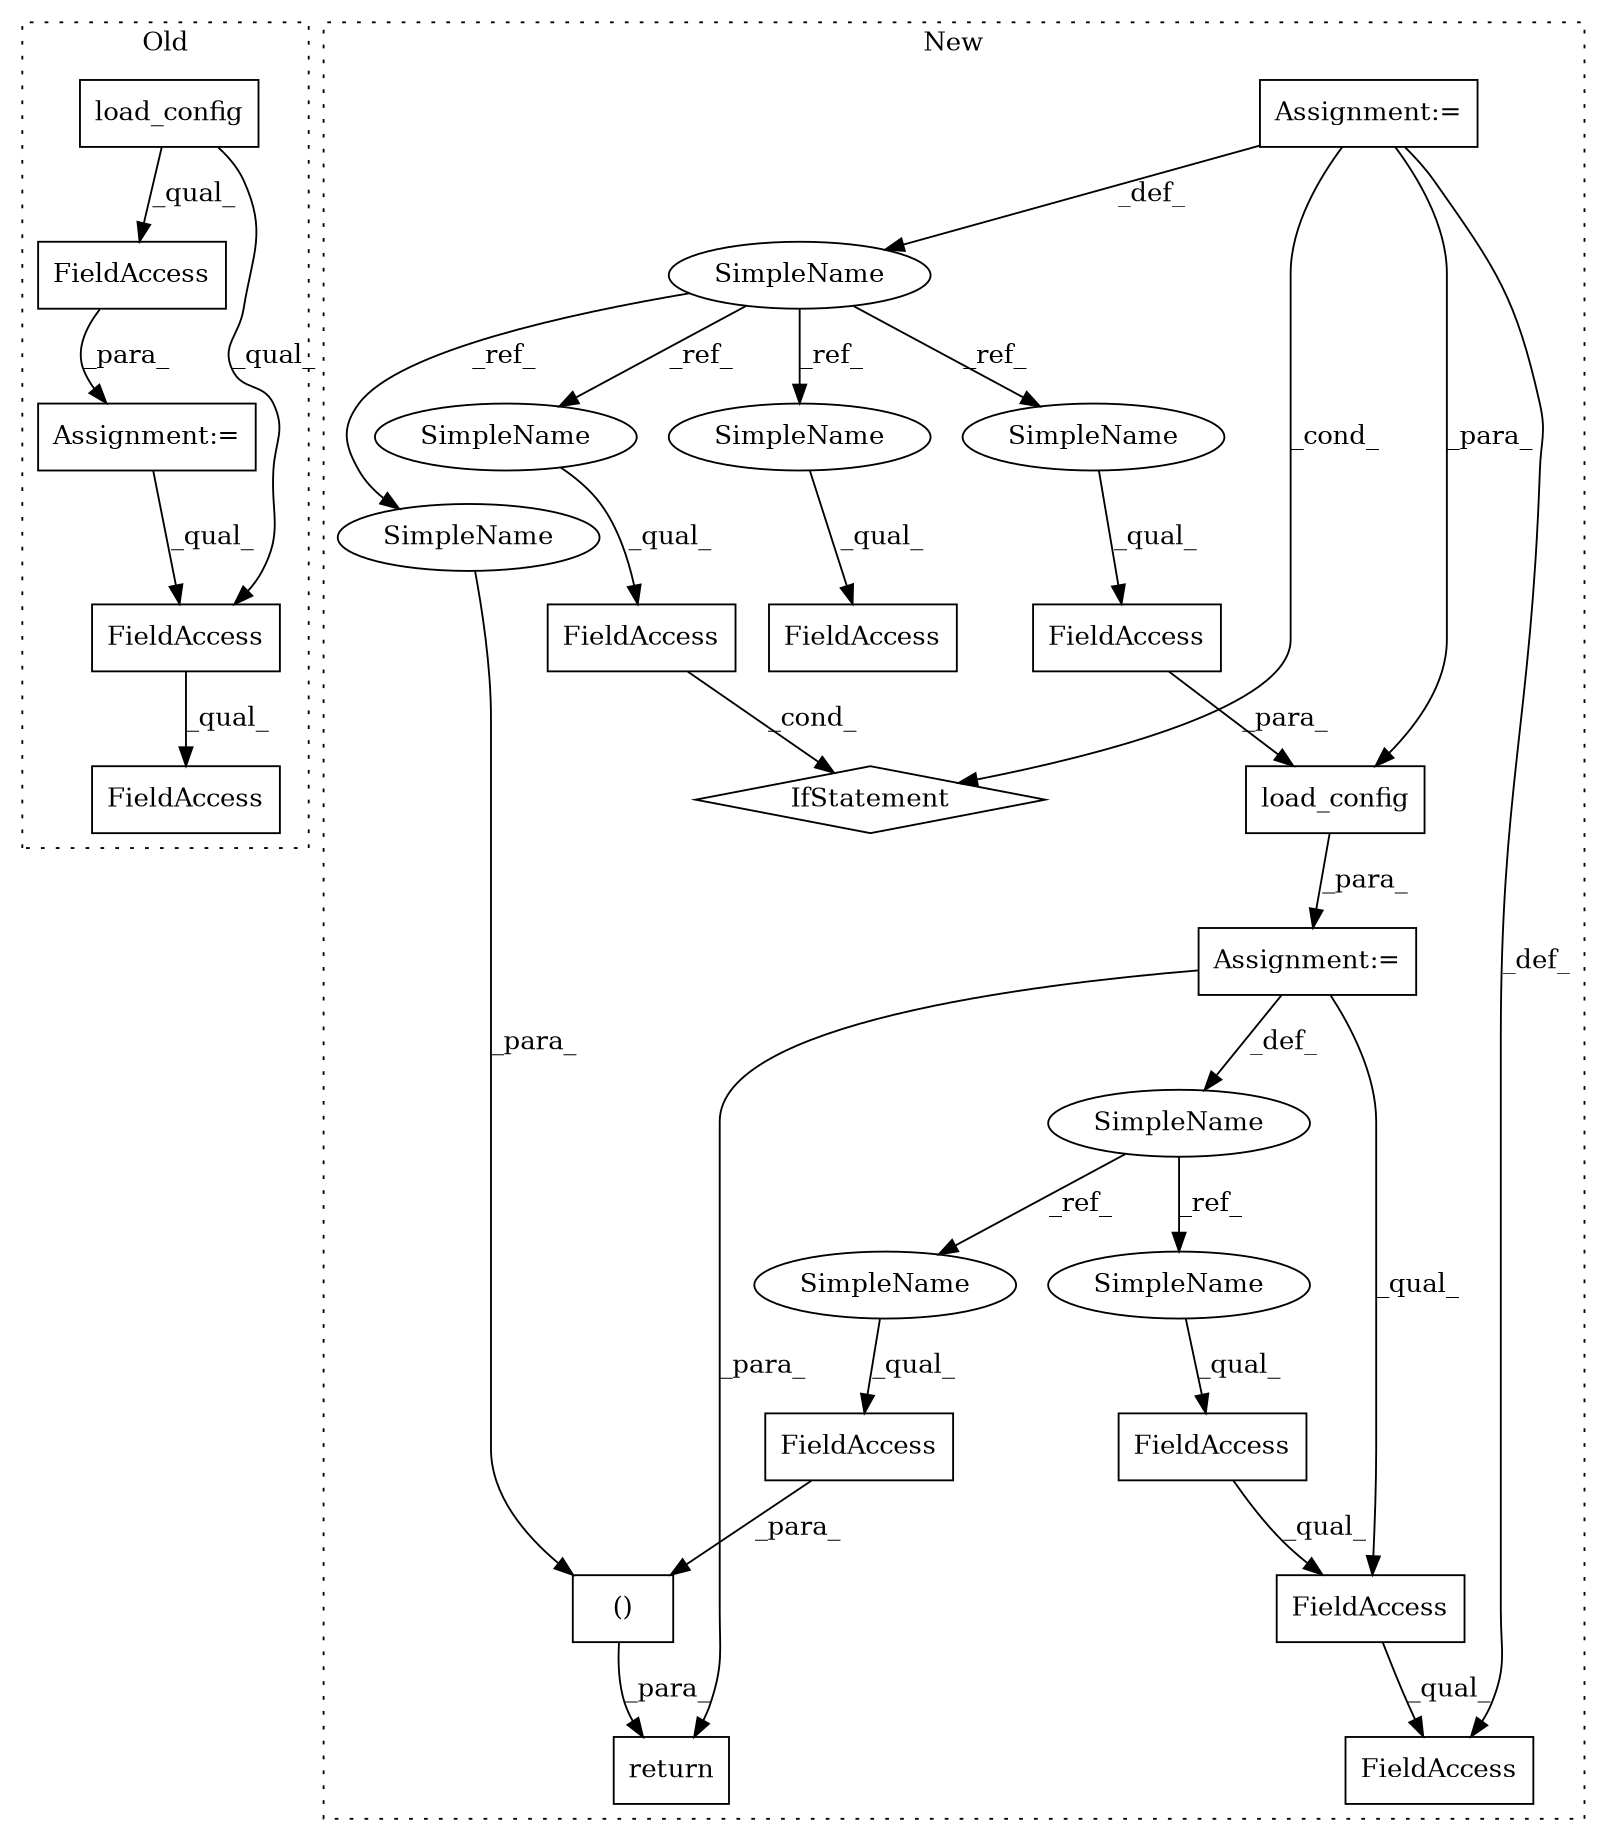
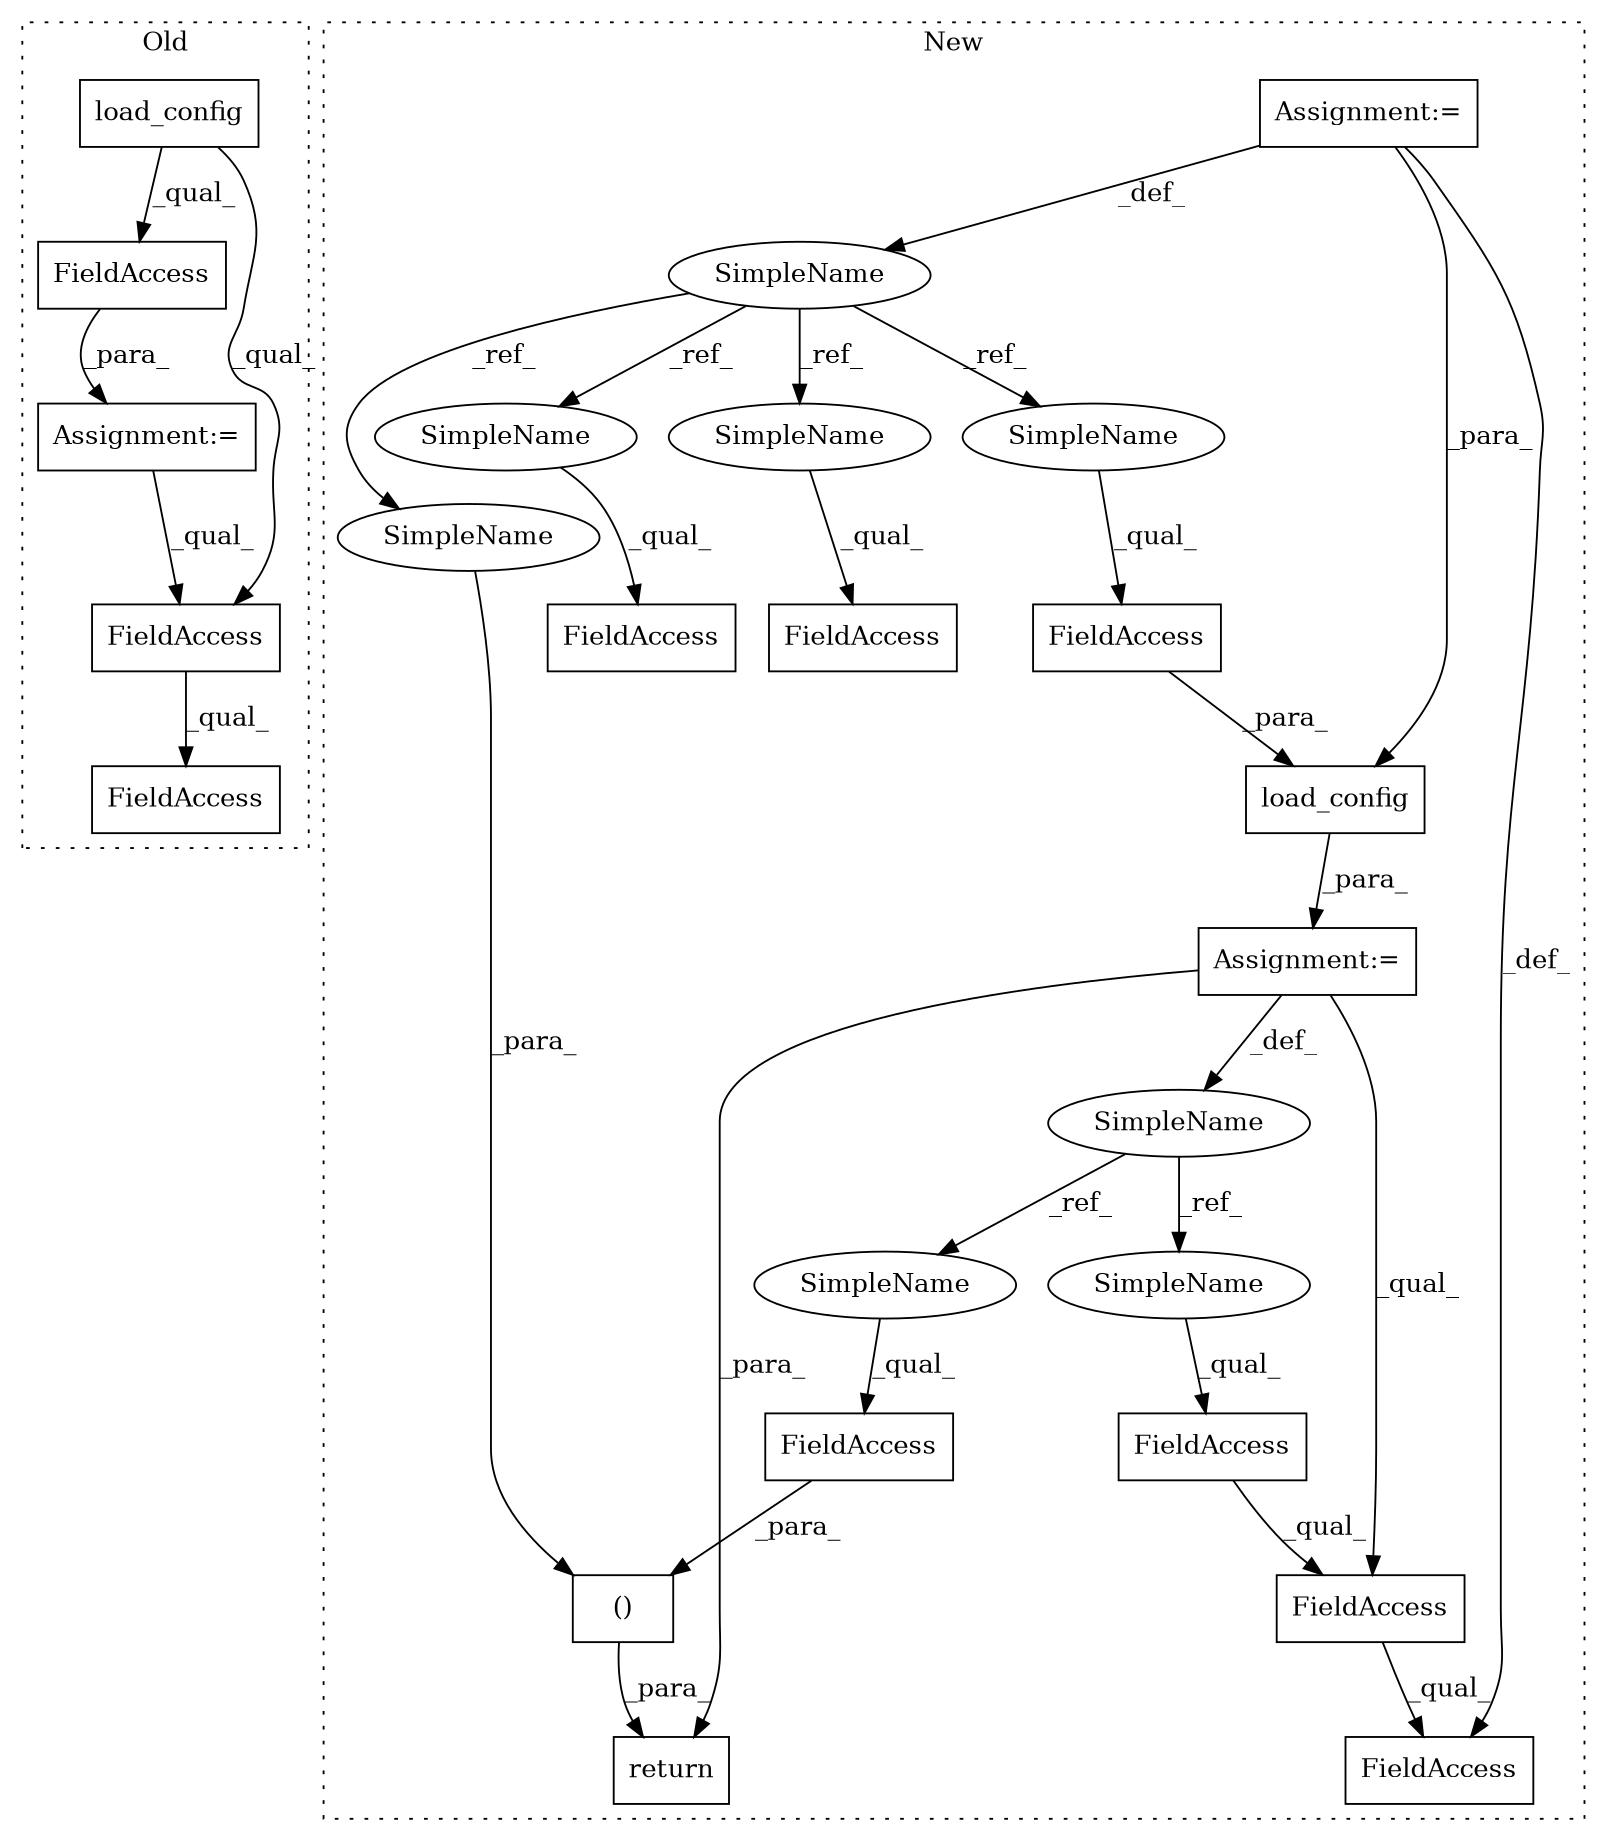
(870, 800) -> none
